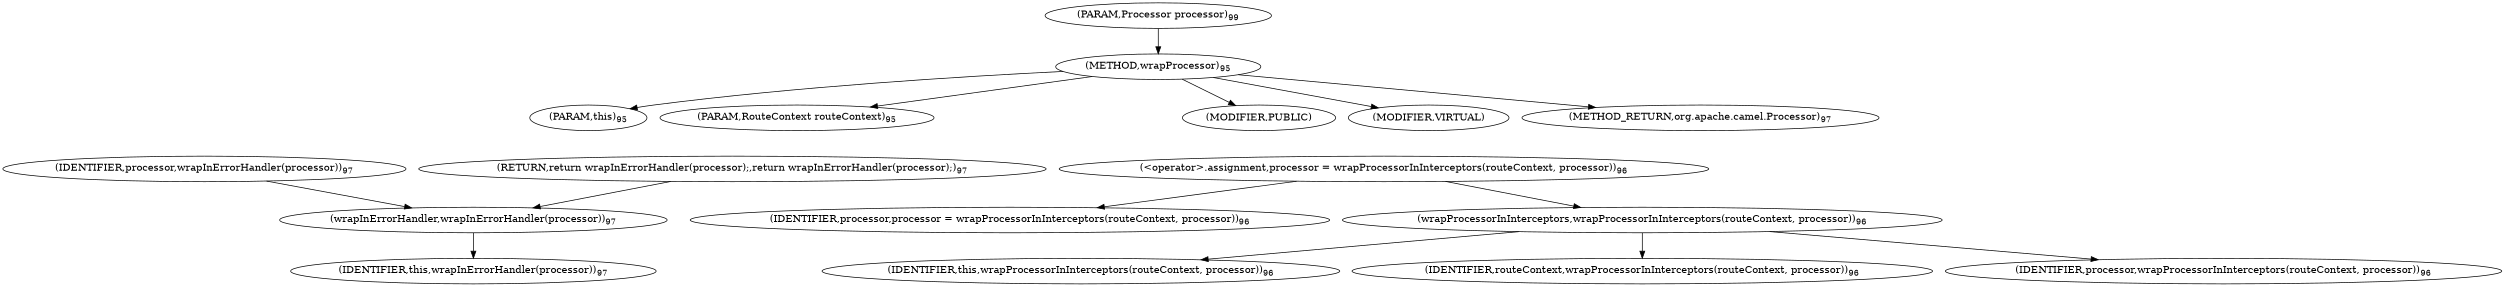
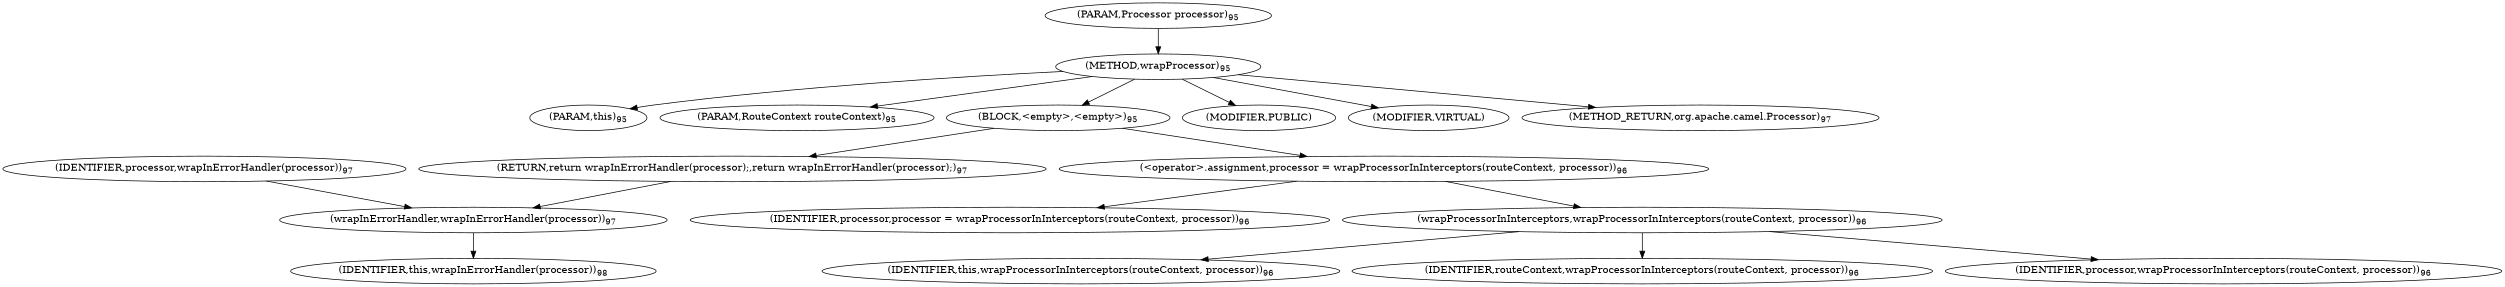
(1234, 15) -> (1234, 15)
none -> (1058, 118)
(603, 270) -> (603, 270)
